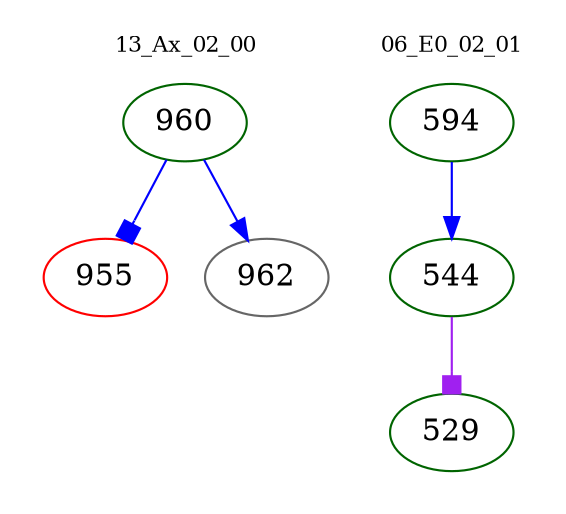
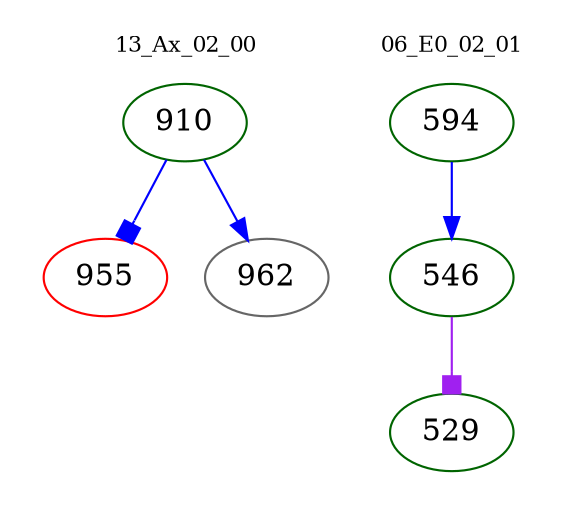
(185, 123) -> (185, 123)
(452, 278) -> (452, 278)
